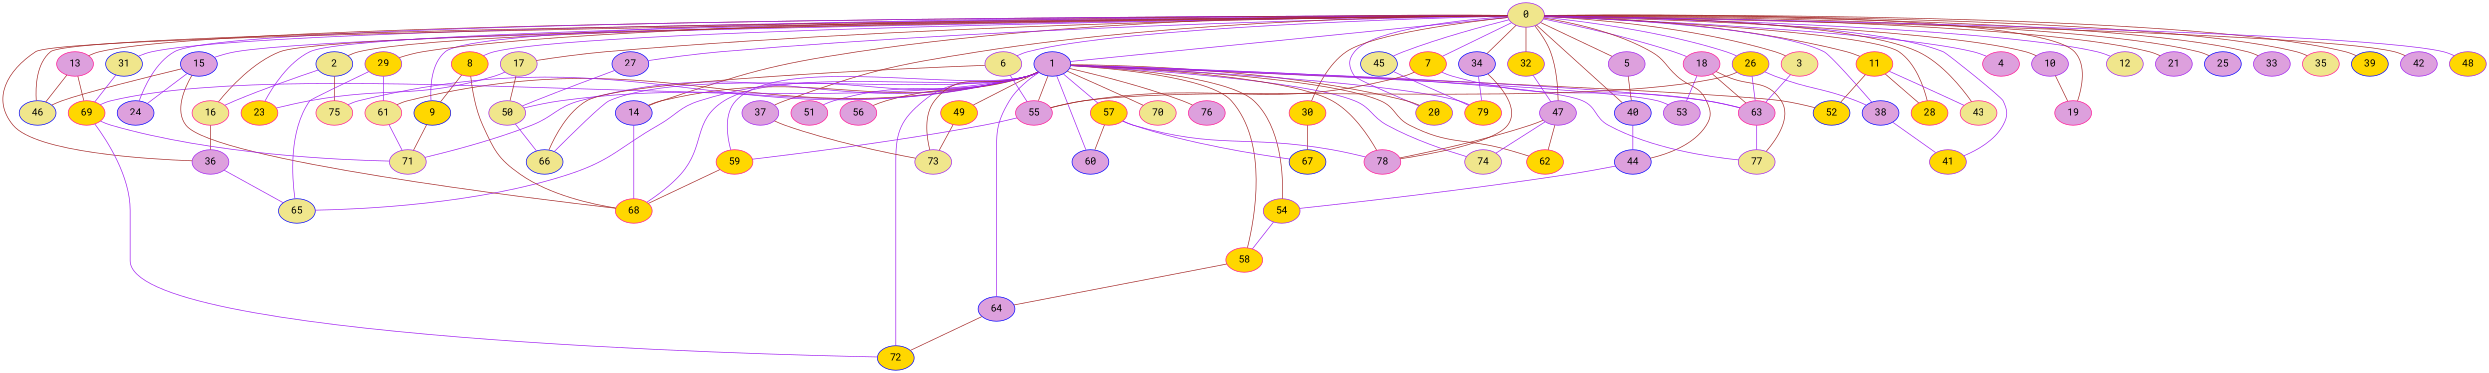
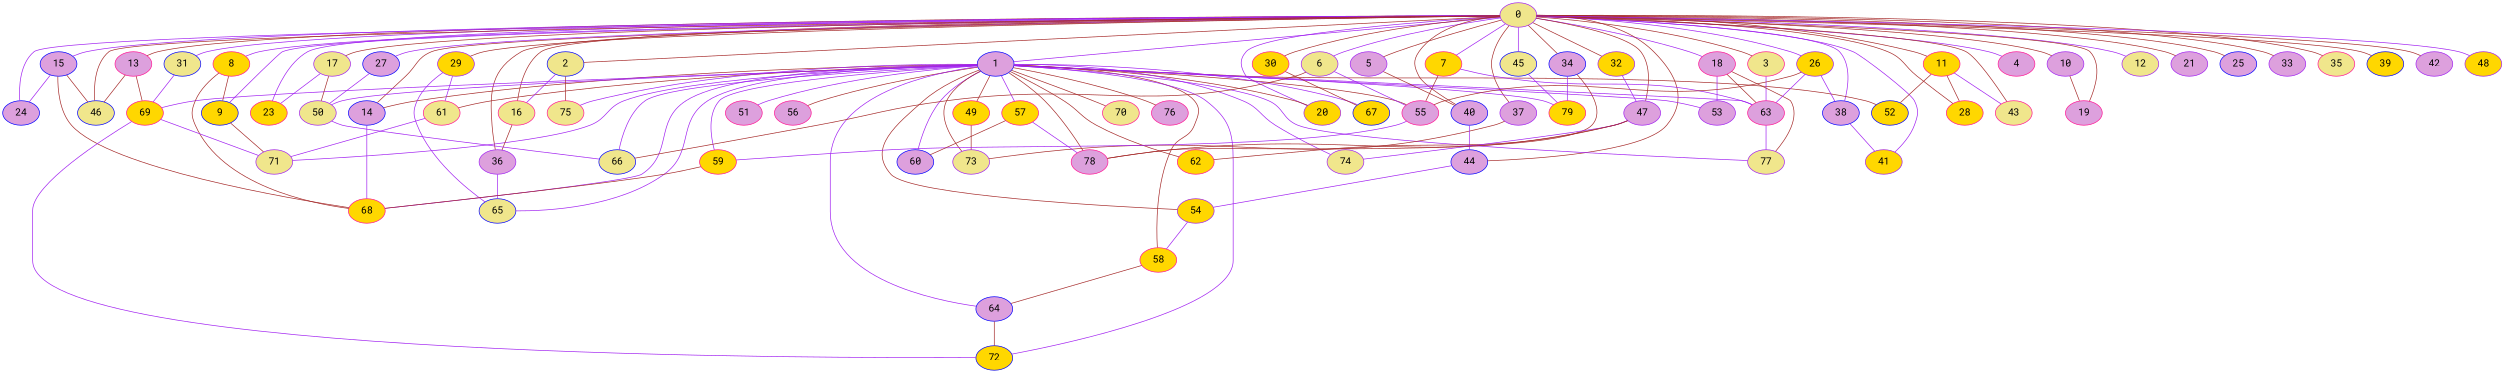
(1205, 144) -> (1187, 73)
